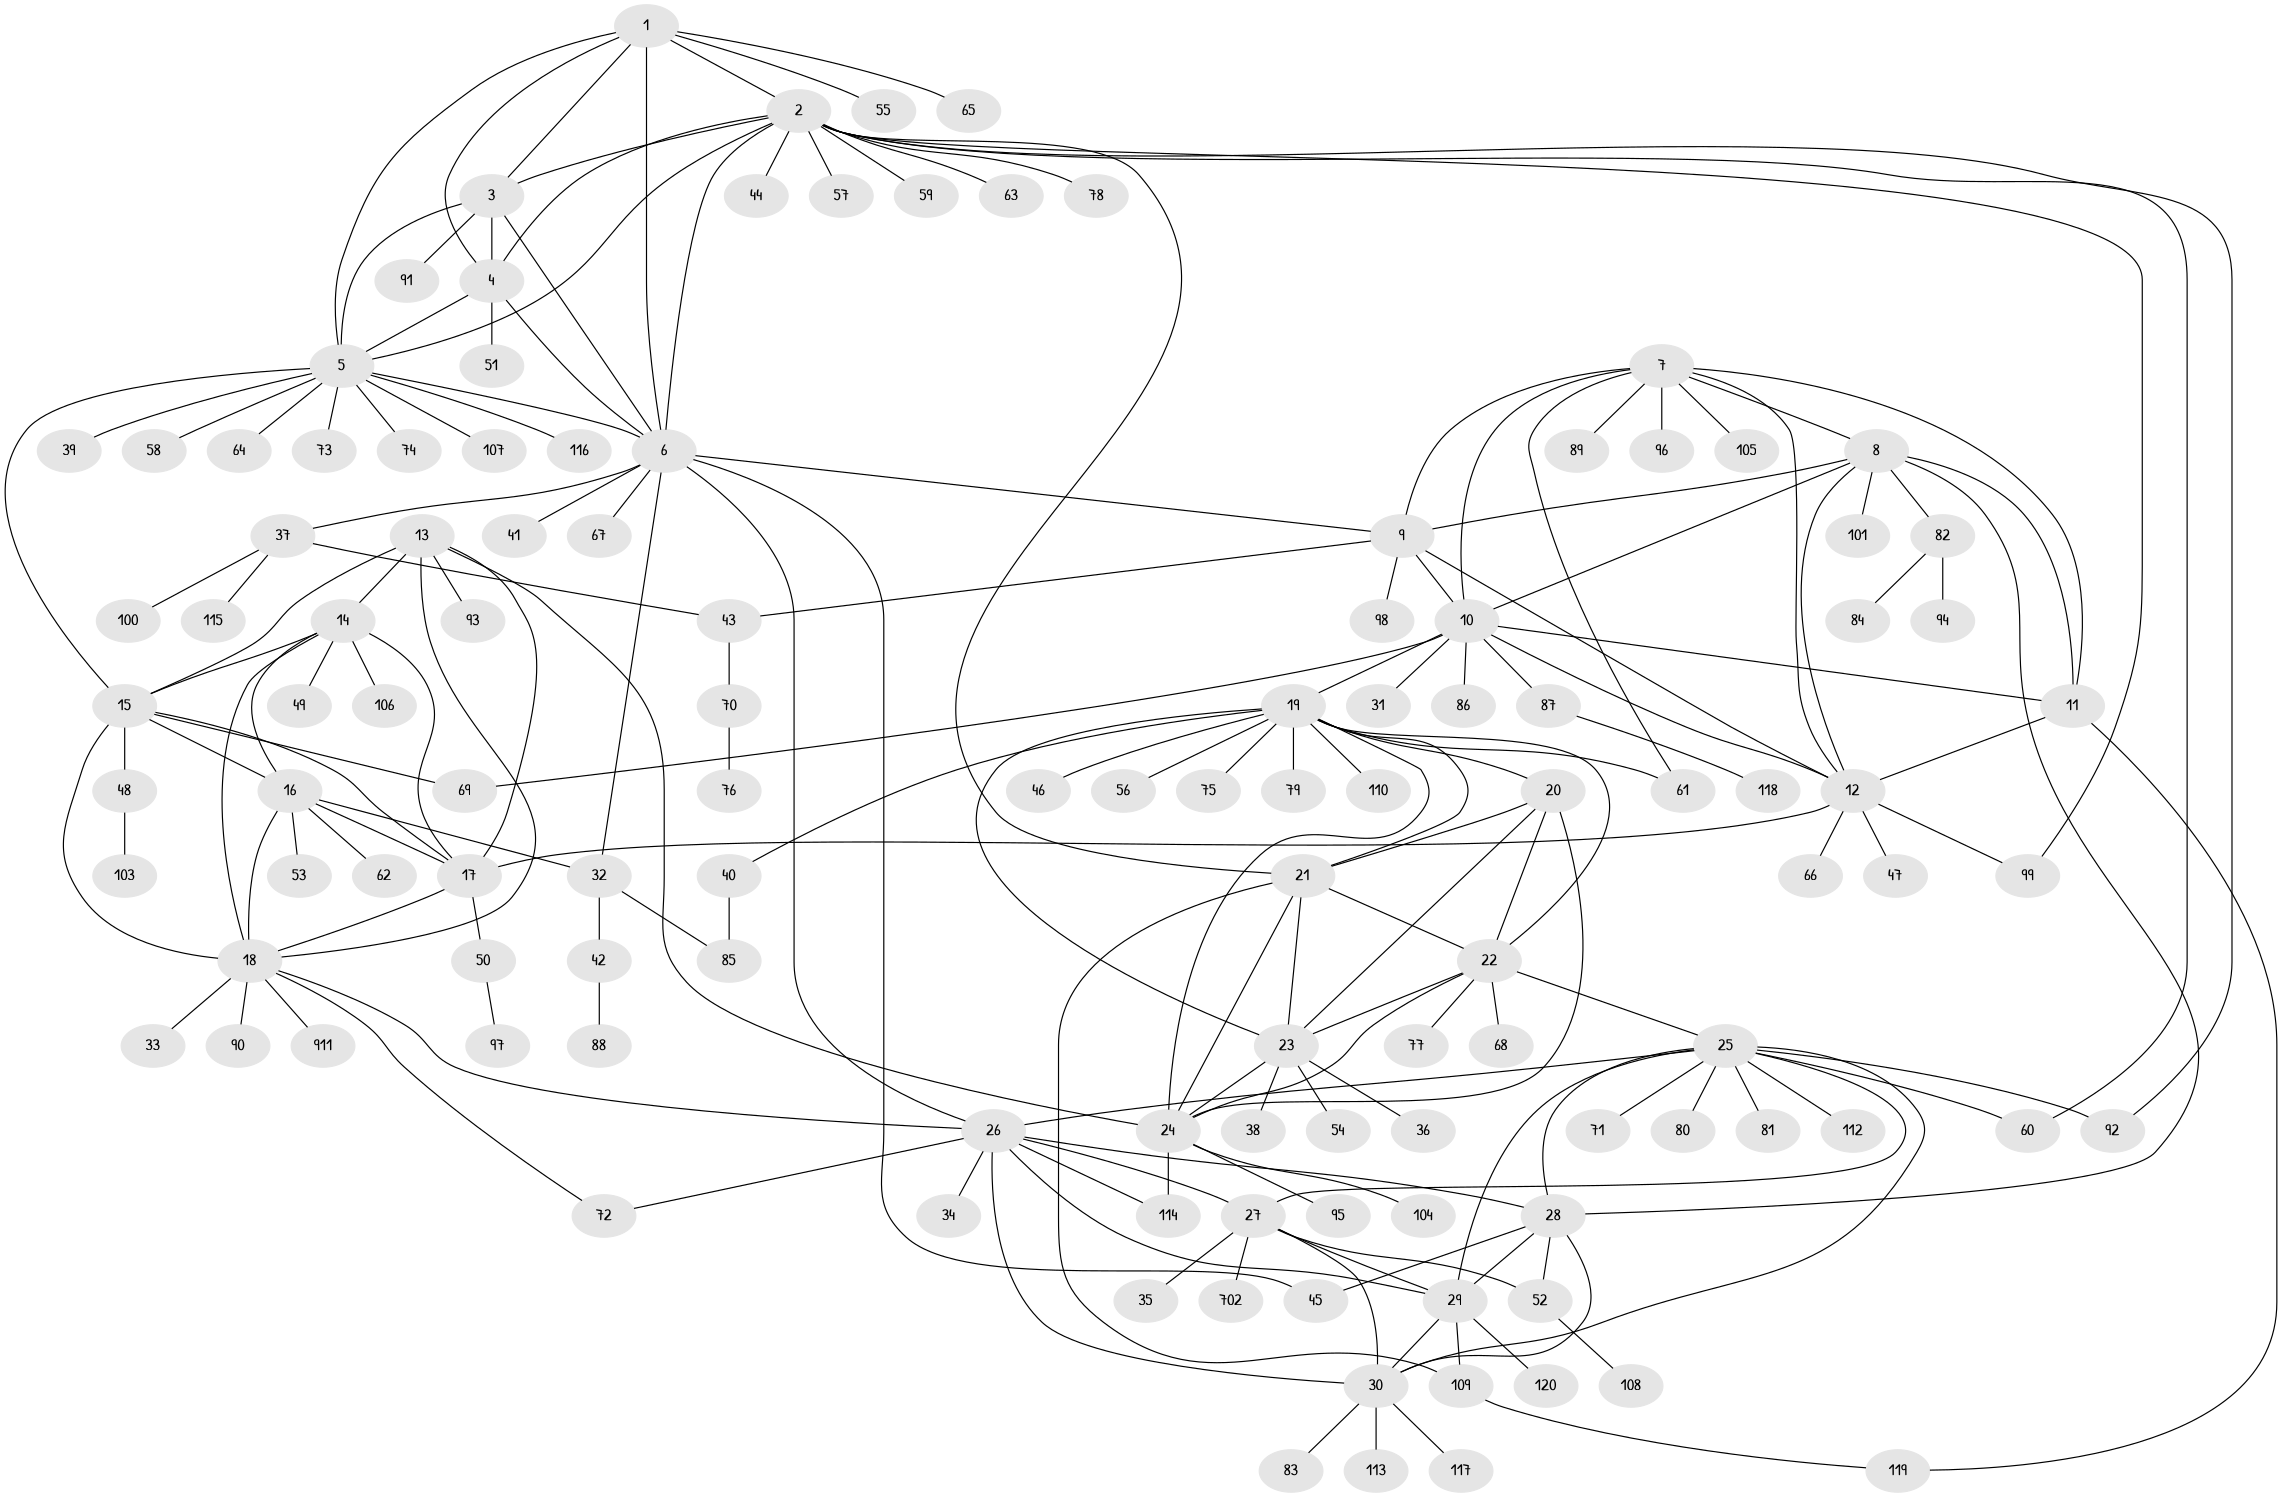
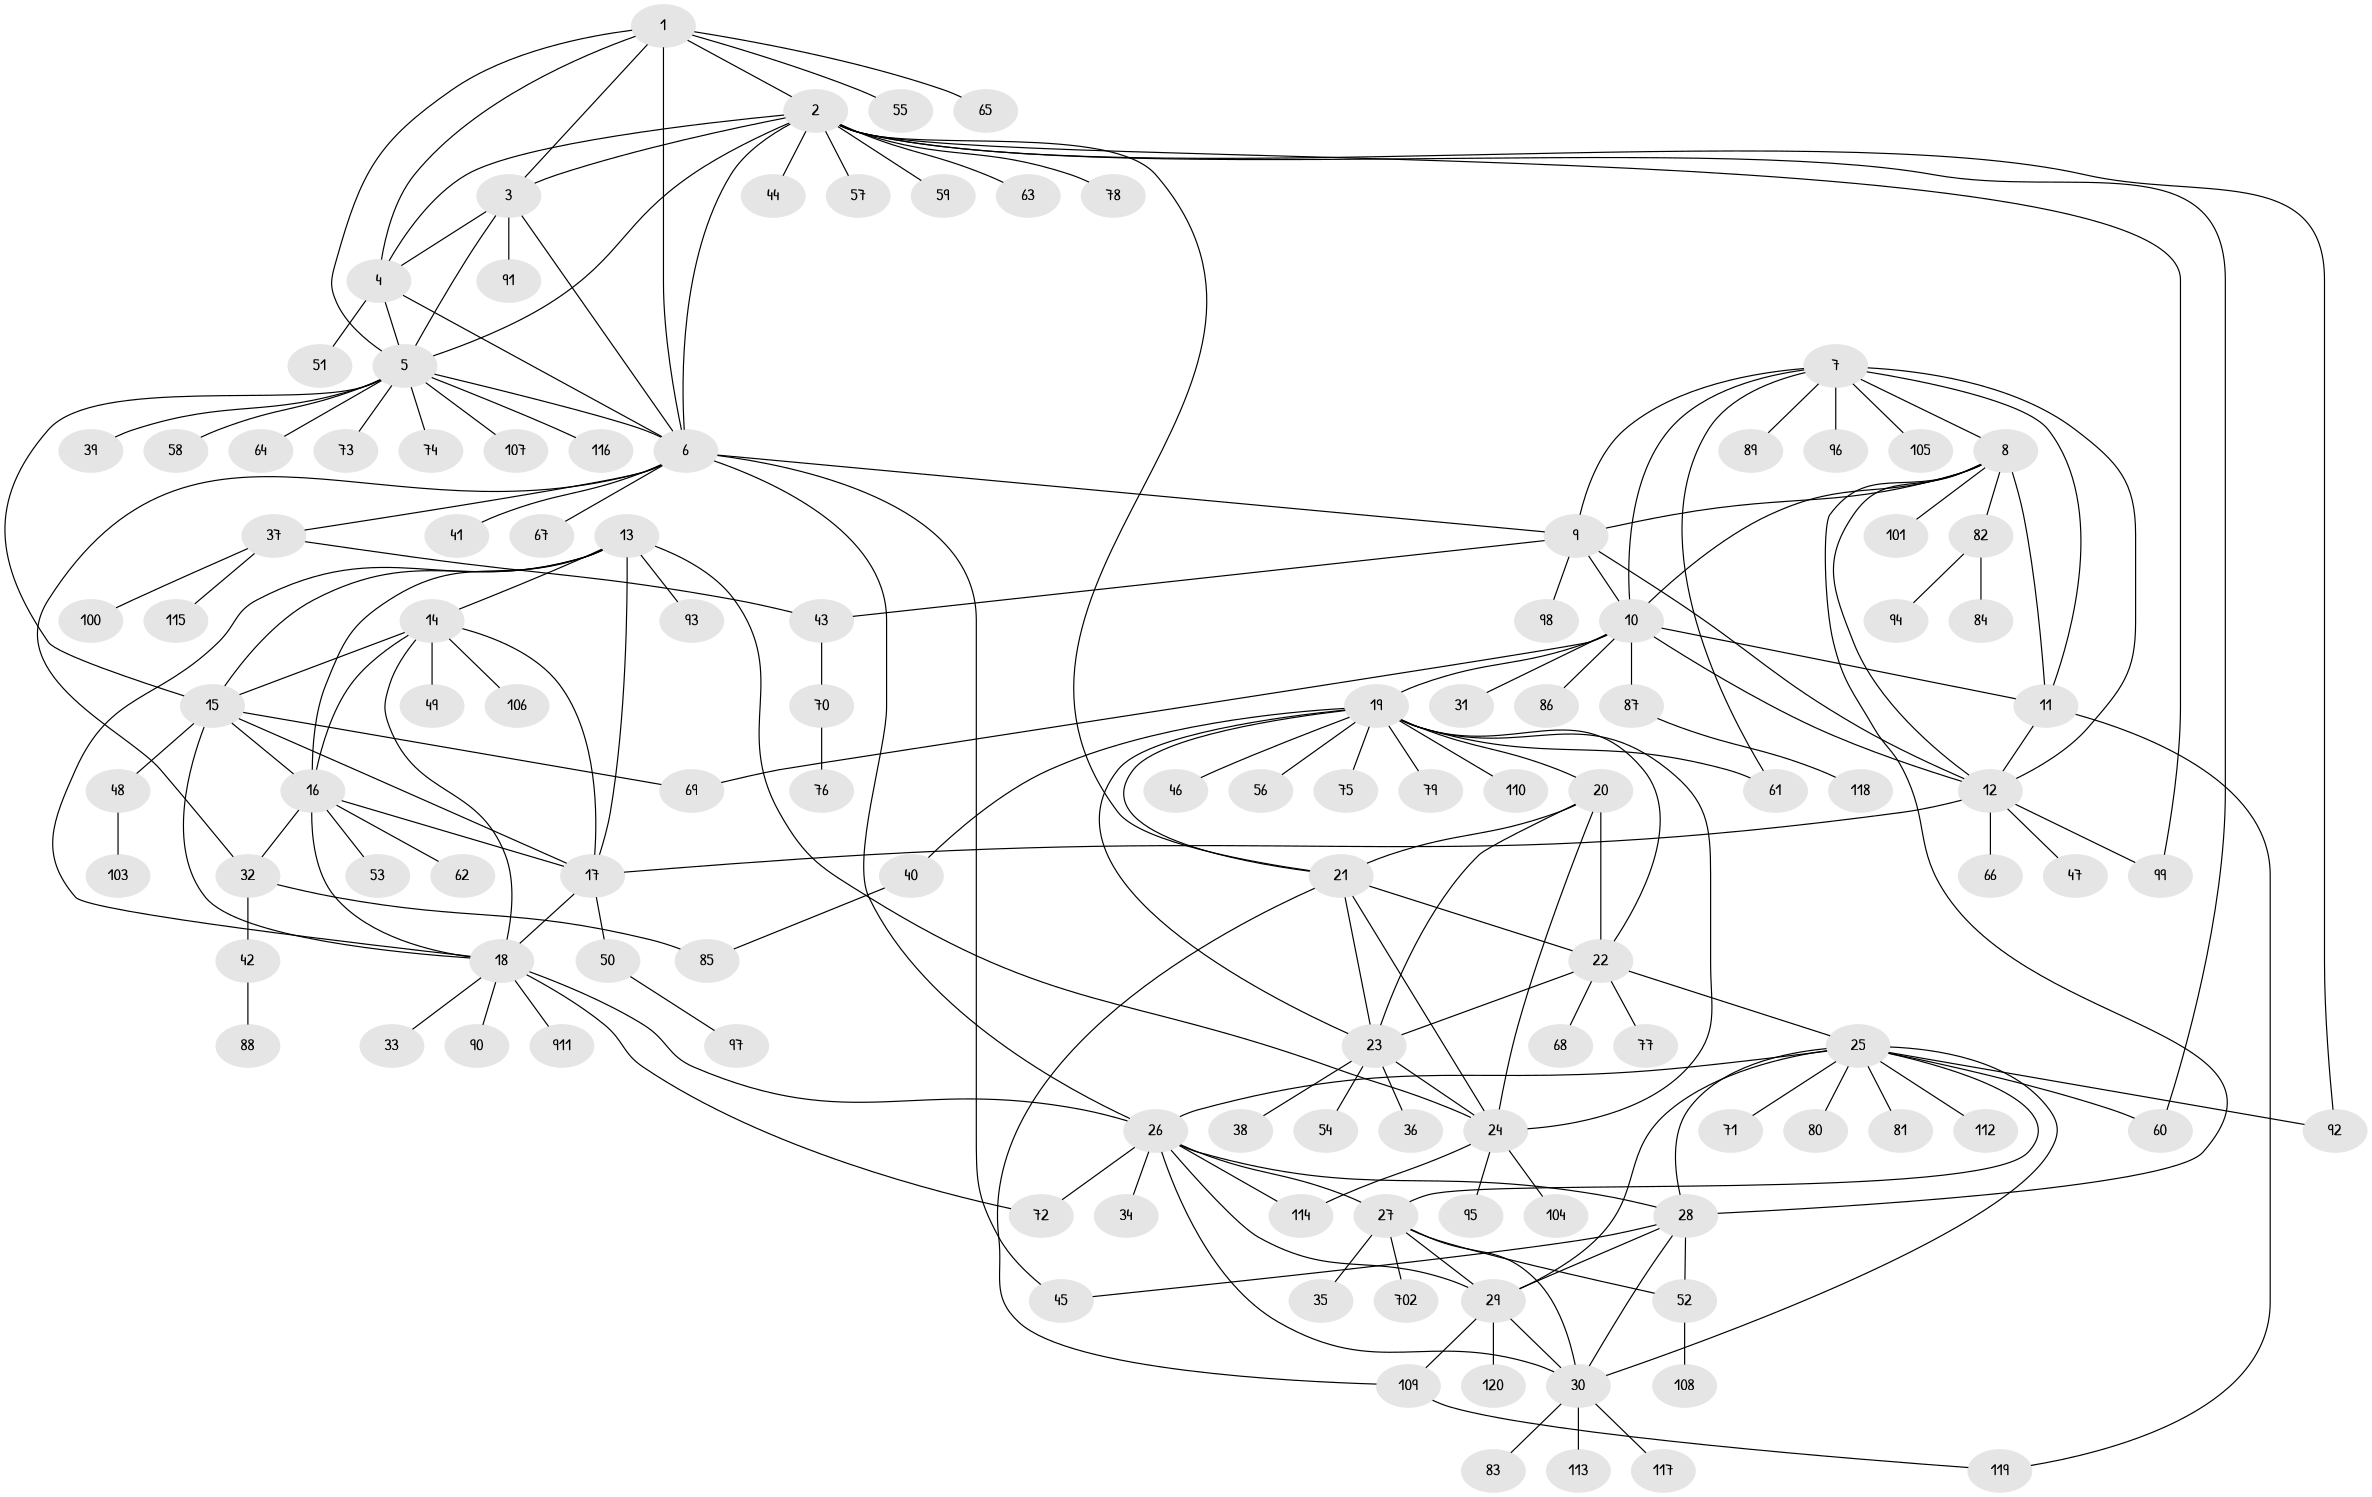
none -> (401, 593)
(1337, 1061) -> none
